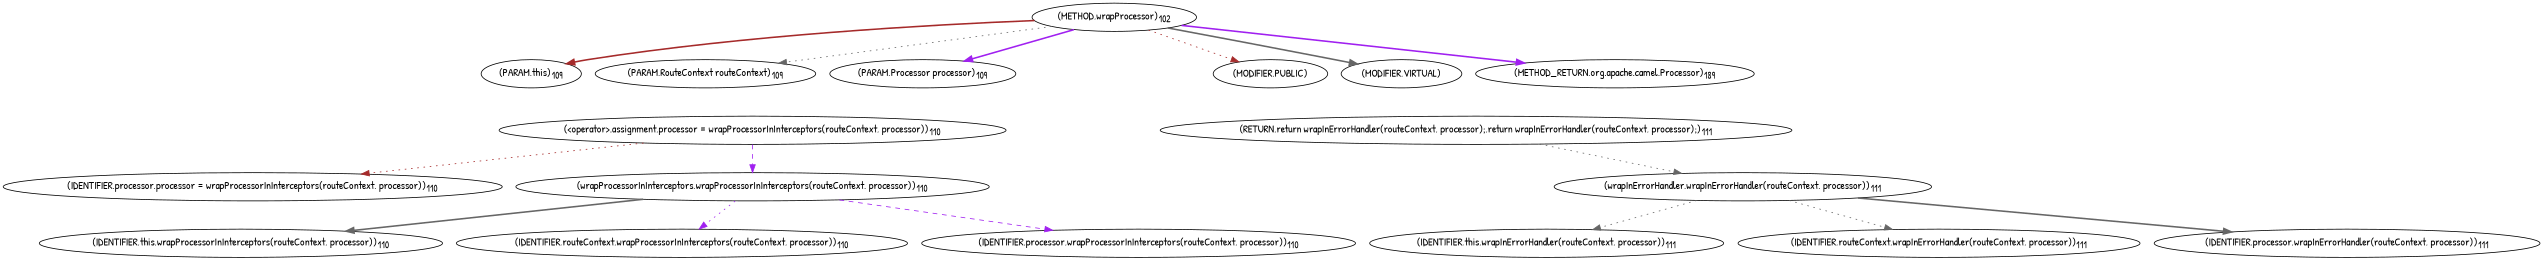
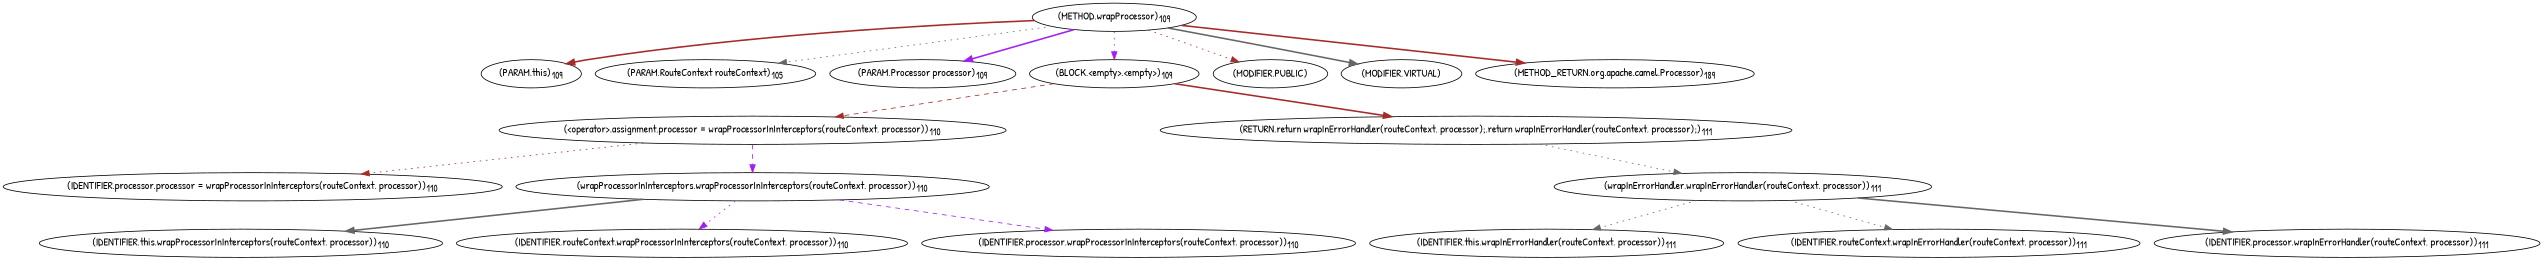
(1165, 16) -> (1165, 16)
(1349, 44) -> (1349, 44)
(778, 73) -> (778, 73)
none -> (1114, 74)
